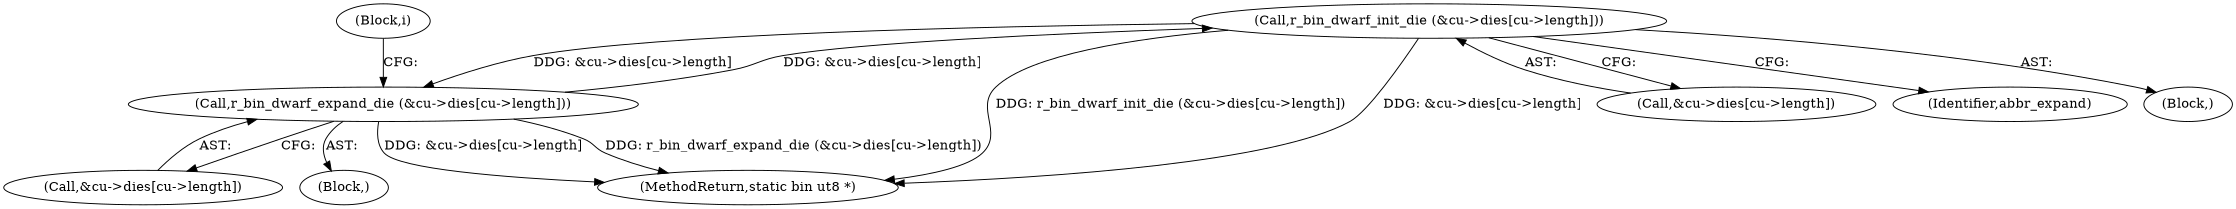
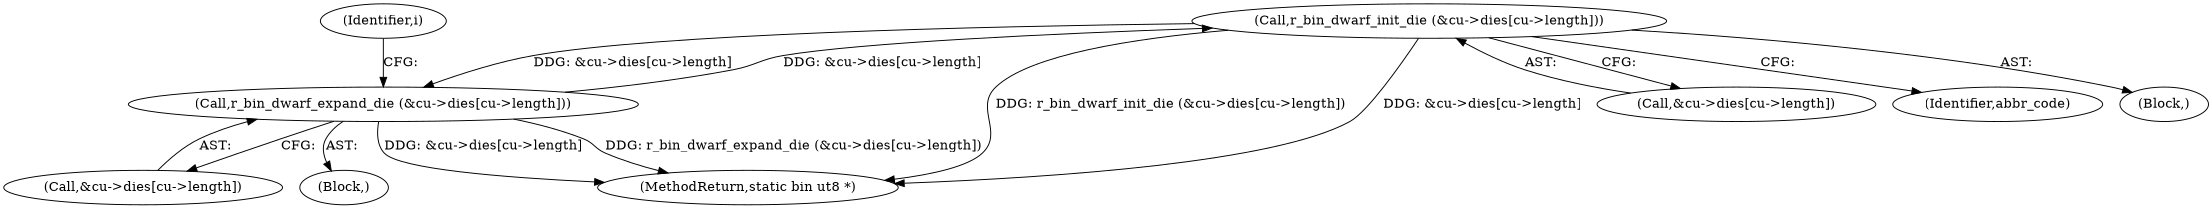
(383, 21) -> (383, 21)
(2010, 104) -> (1998, 104)
